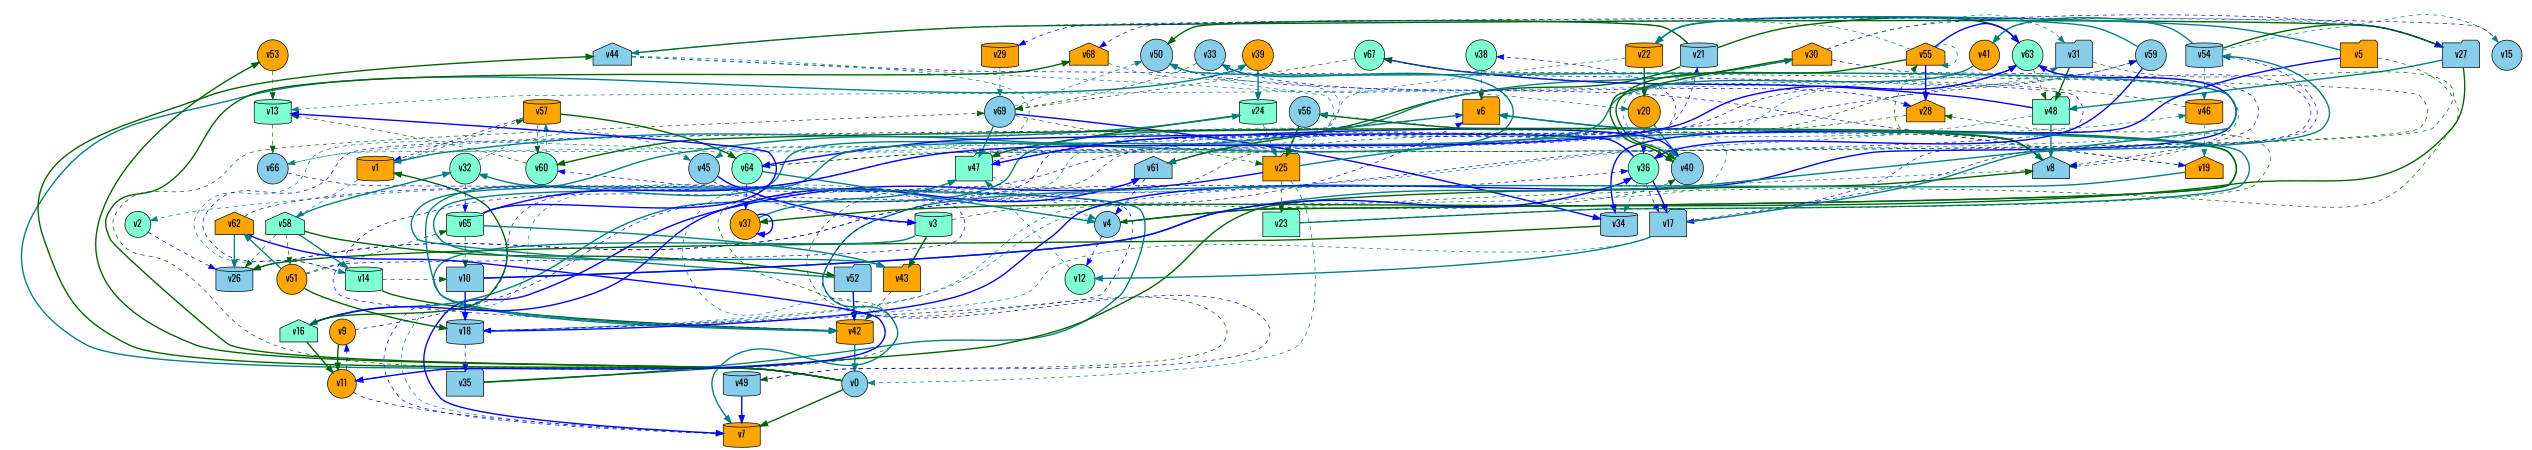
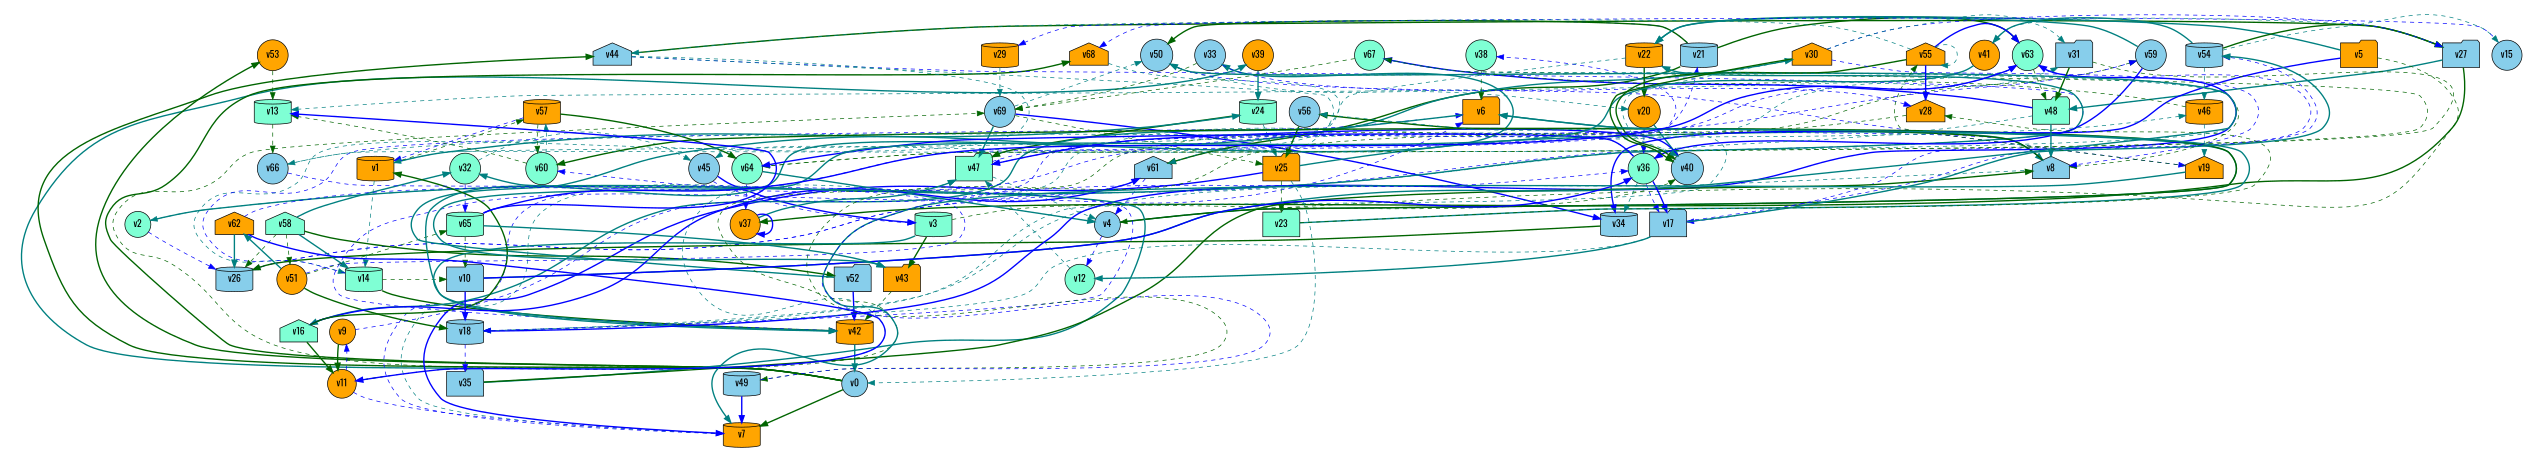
none -> (1336, 182)
(340, 191) -> (370, 220)
